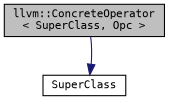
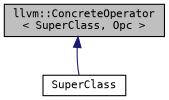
(92, 50) -> (77, 61)
